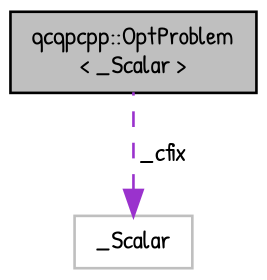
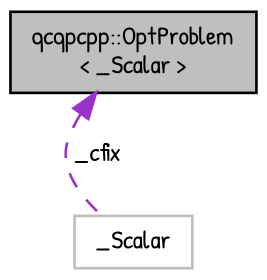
(133, 141) -> (69, 170)
